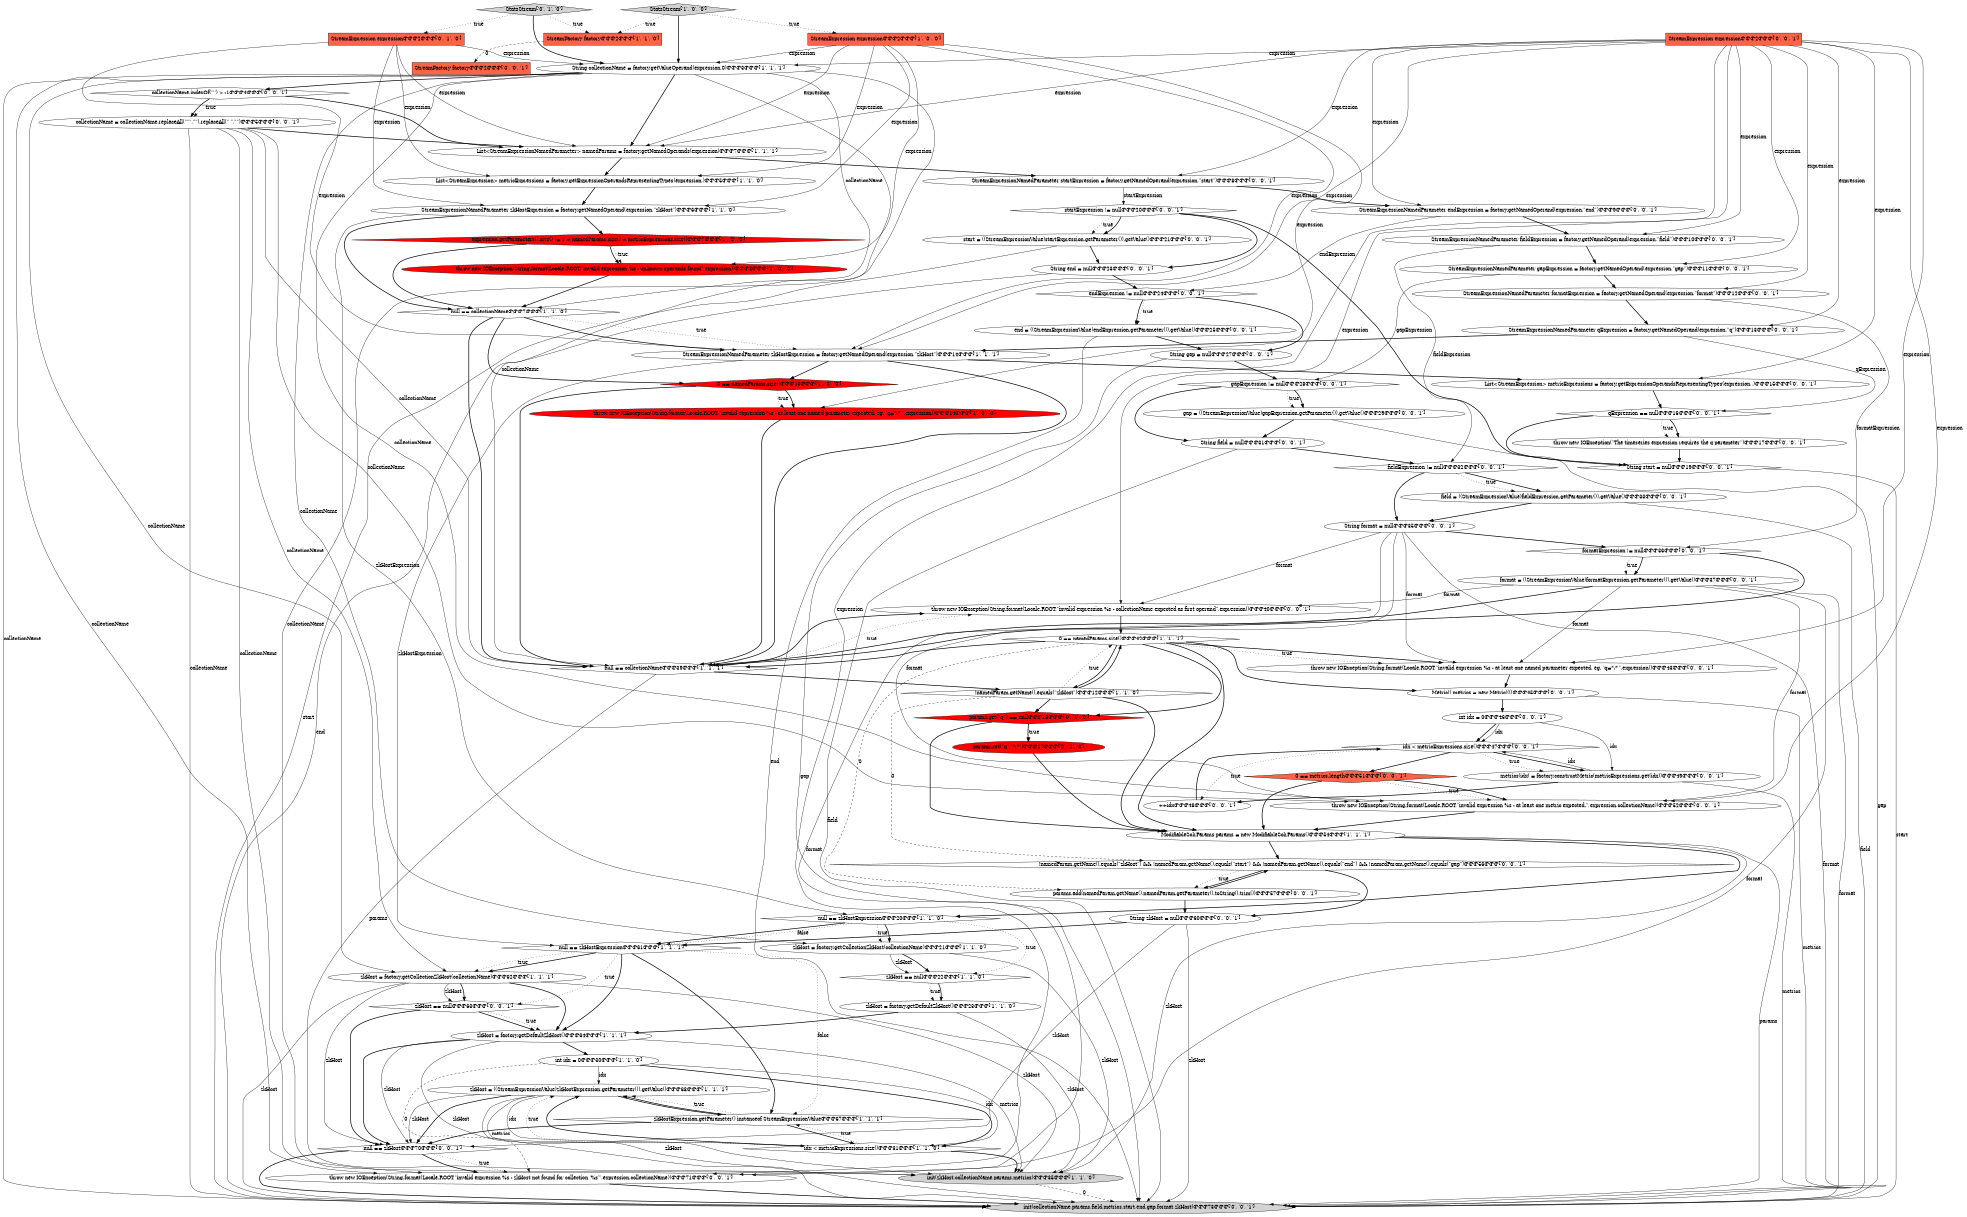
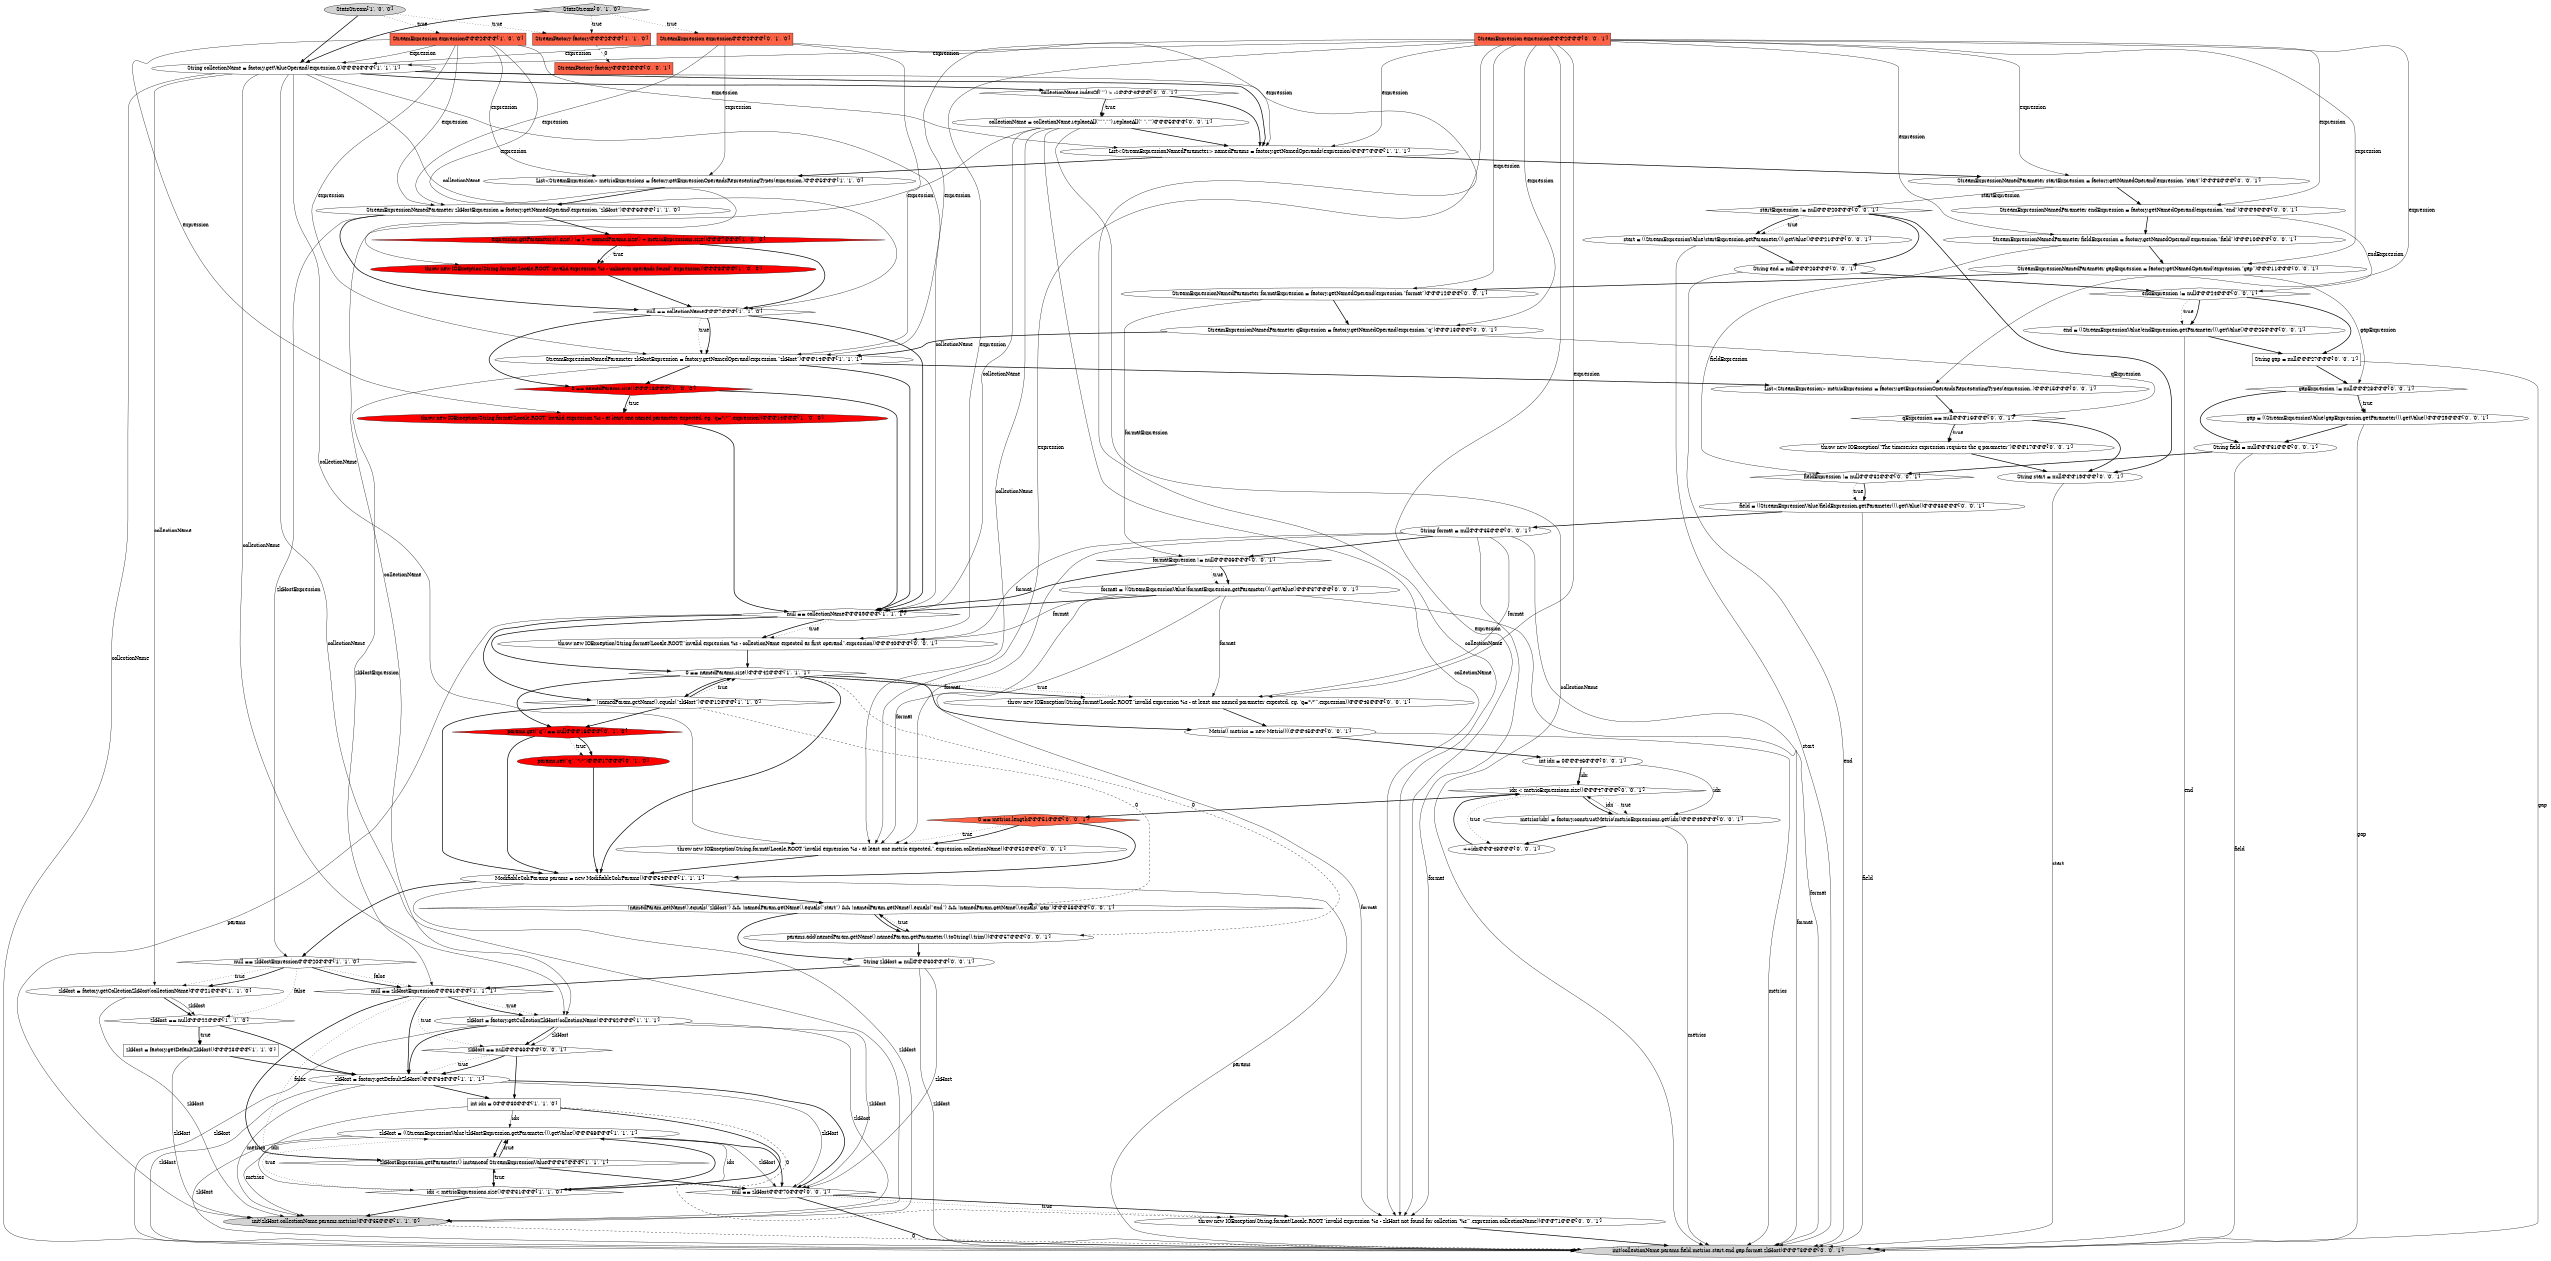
(678, 10) -> (365, 10)
(1221, 355) -> (2306, 360)
(1679, 468) -> (2070, 477)
(1399, 488) -> none
(898, 656) -> (541, 630)
(1031, 948) -> (300, 992)
(940, 1007) -> (201, 1050)
none -> (287, 1047)
(351, 1057) -> (516, 1076)
(599, 1061) -> (514, 1104)
